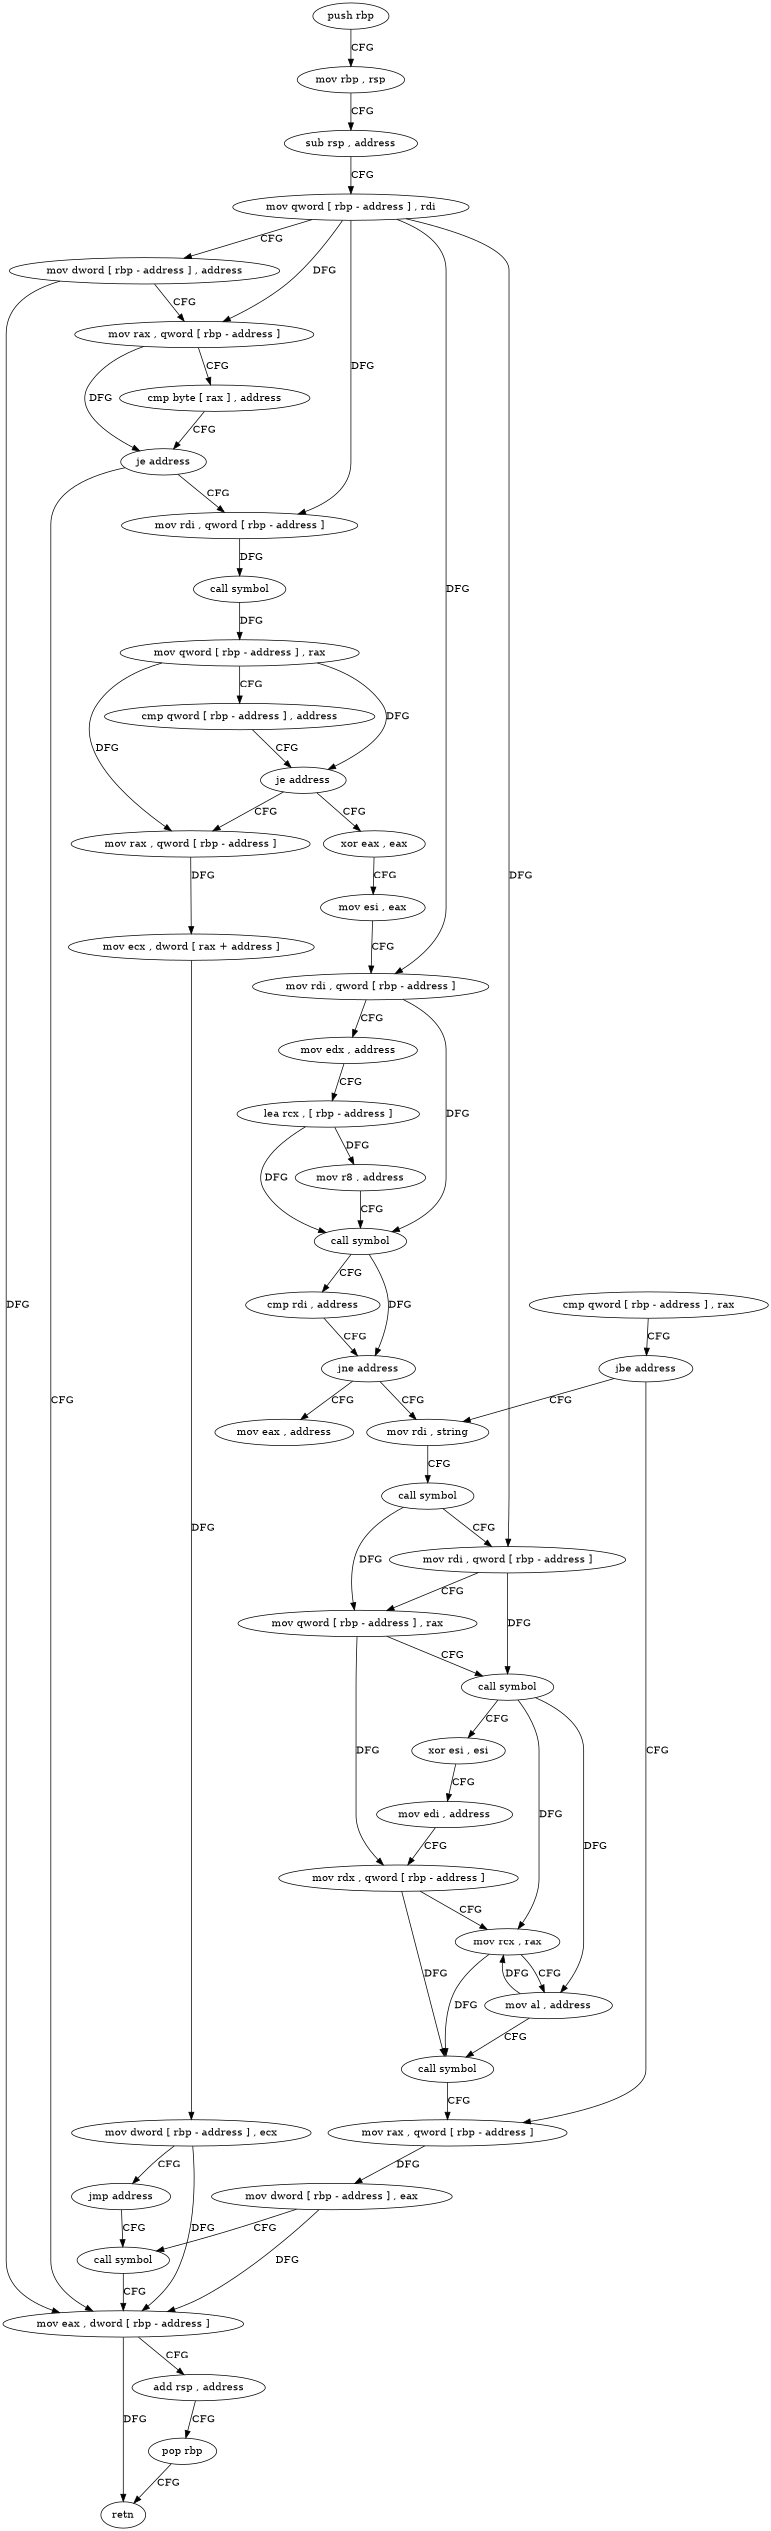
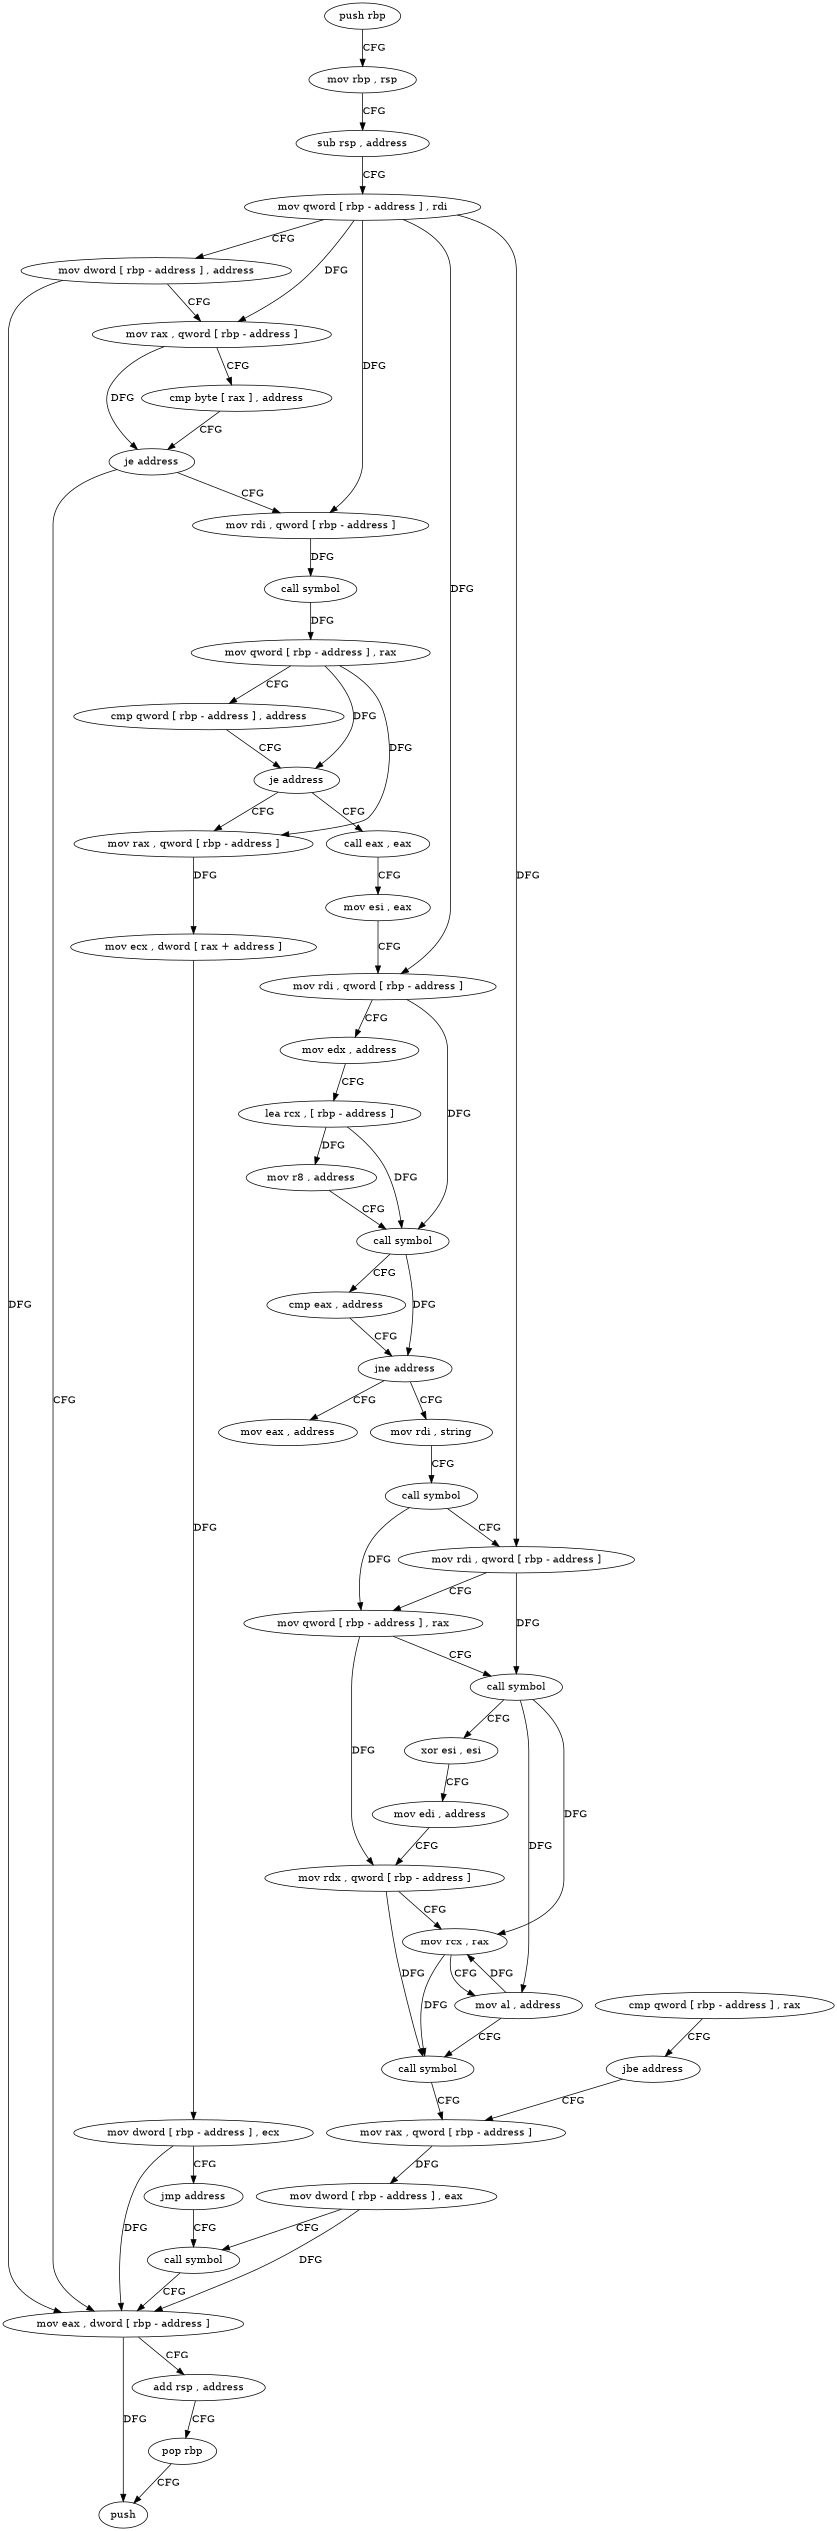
(374, 844) -> (378, 844)
(313, 1305) -> (336, 1305)
(542, 1399) -> none
(123, 2515) -> (123, 2515)
